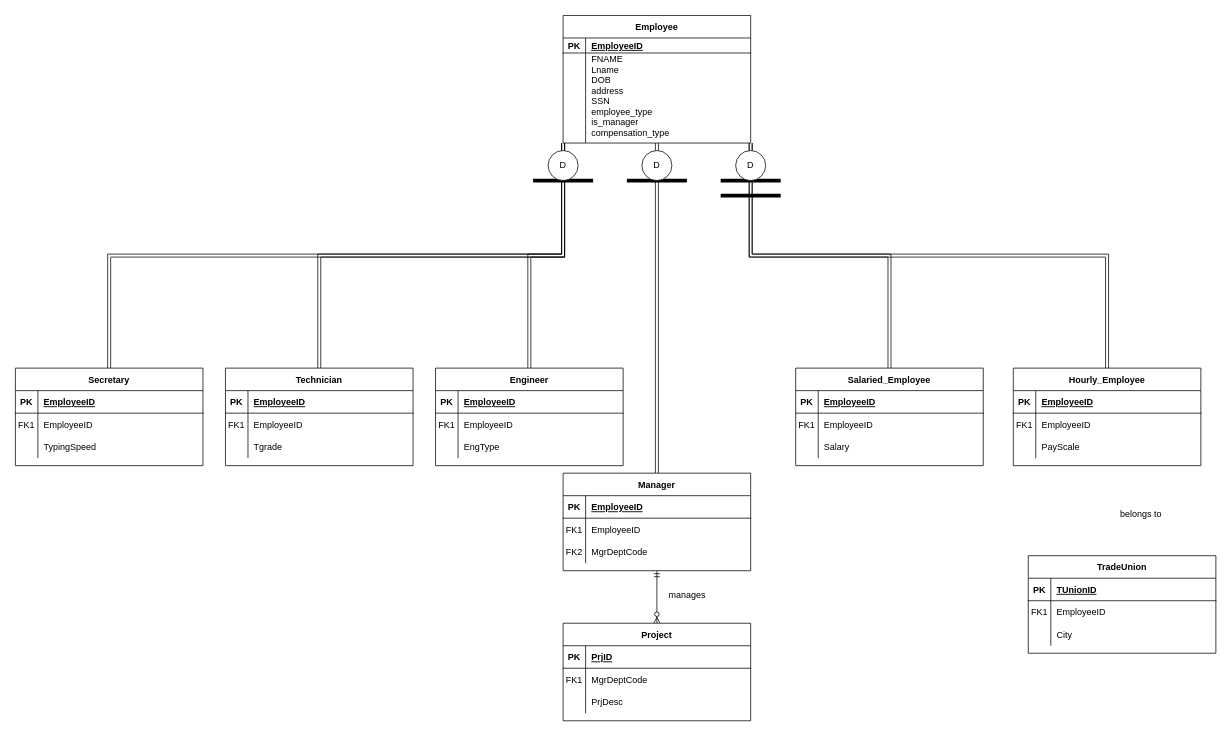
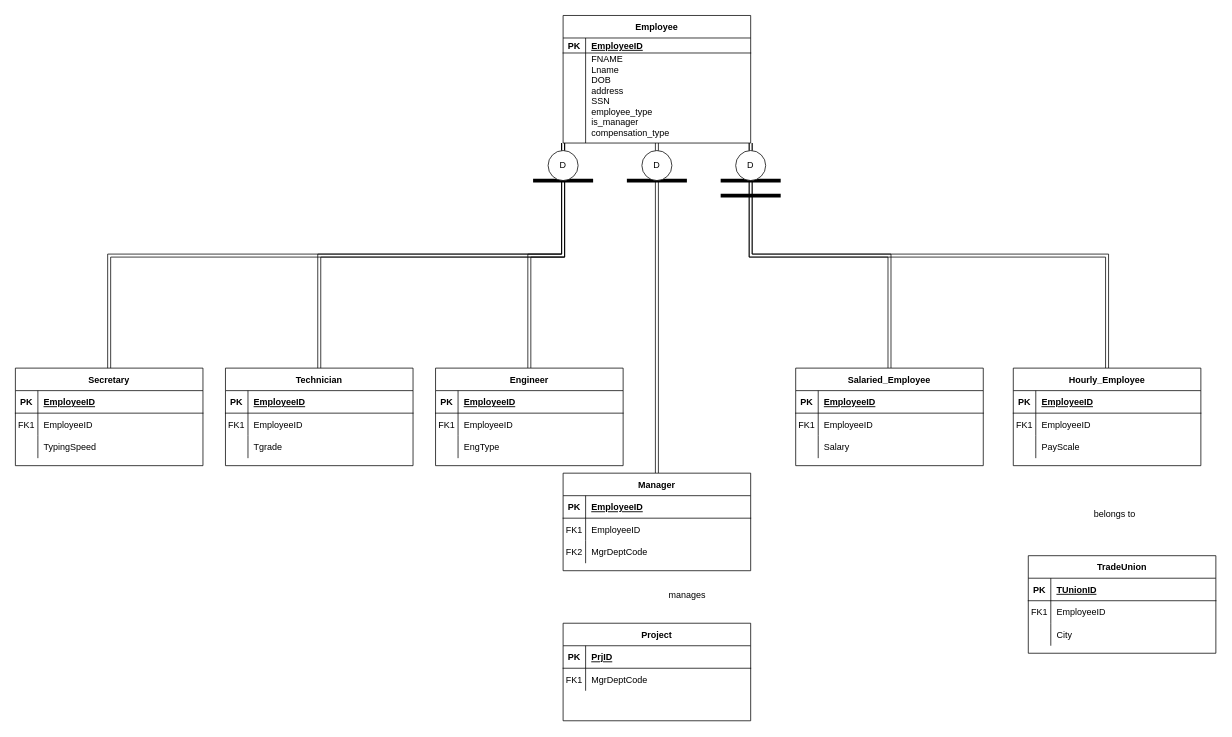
(1140, 514) -> (1114, 514)
(657, 598) -> none
(668, 702) -> none
